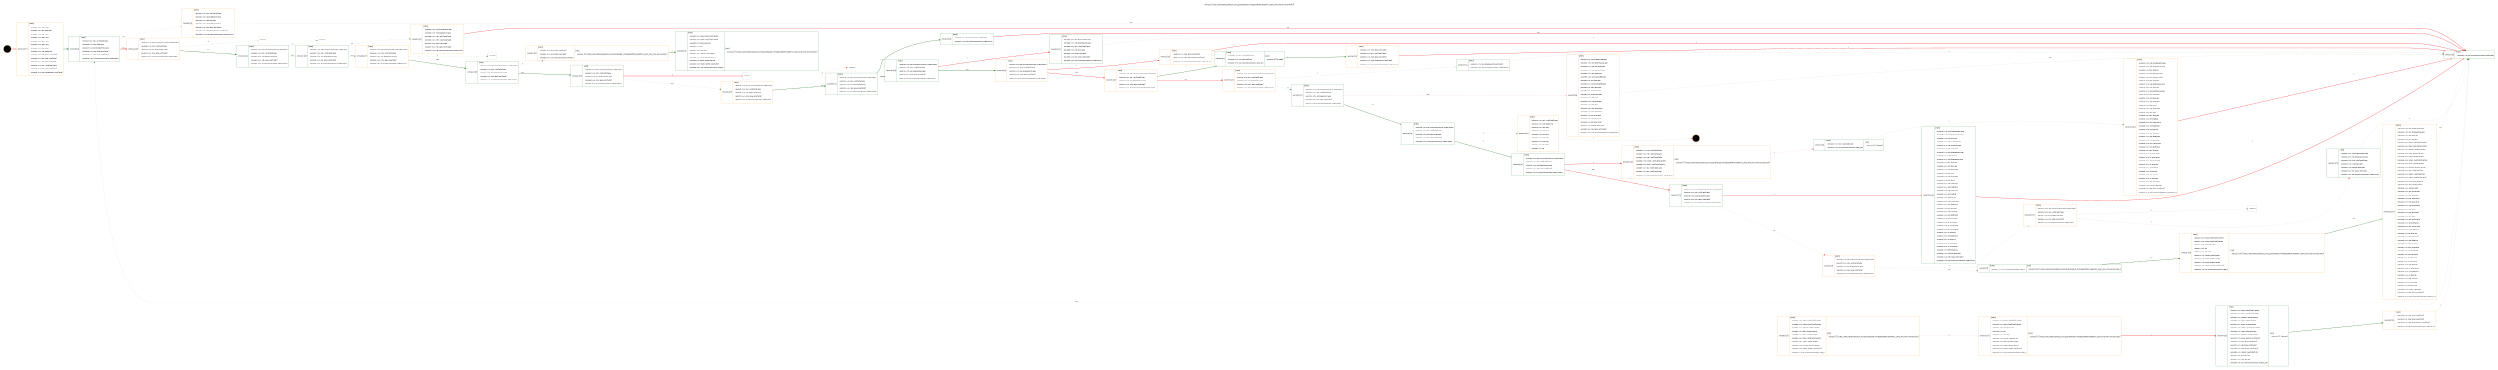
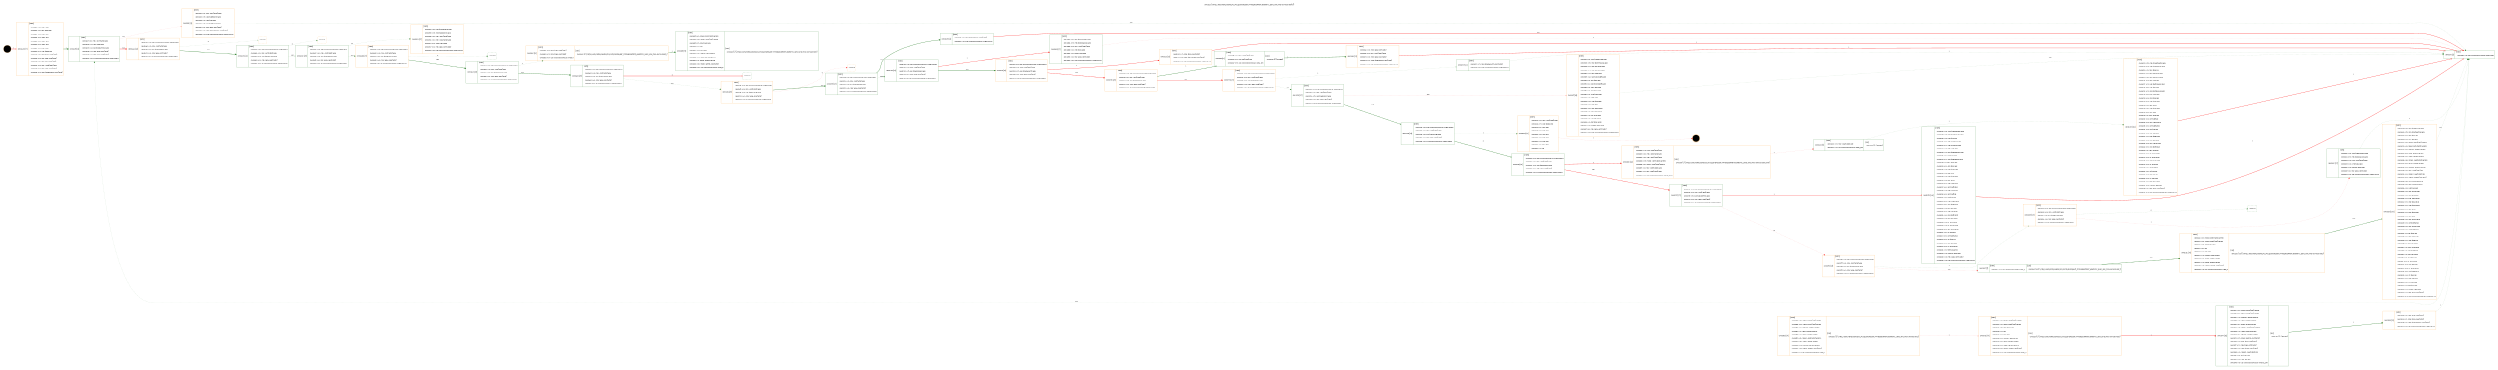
(1467, 28) -> none
